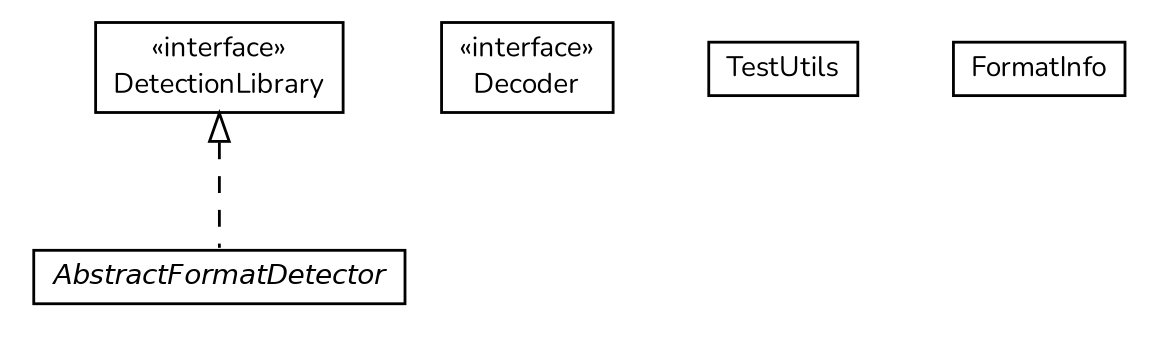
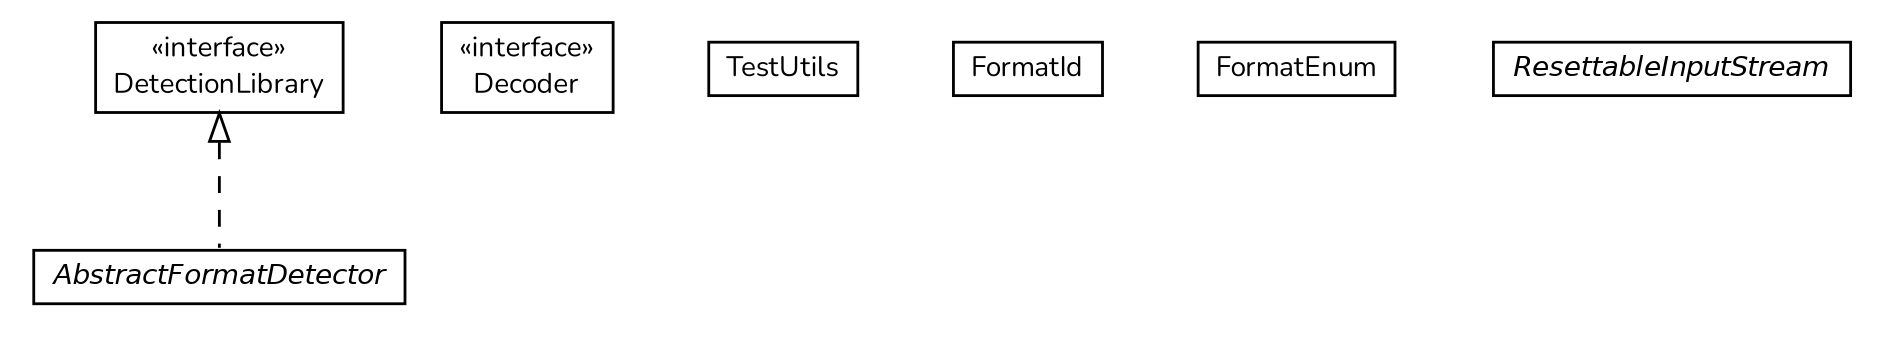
none -> (1027, 68)
(1038, 68) -> none
none -> (1297, 68)
none -> (1671, 68)
